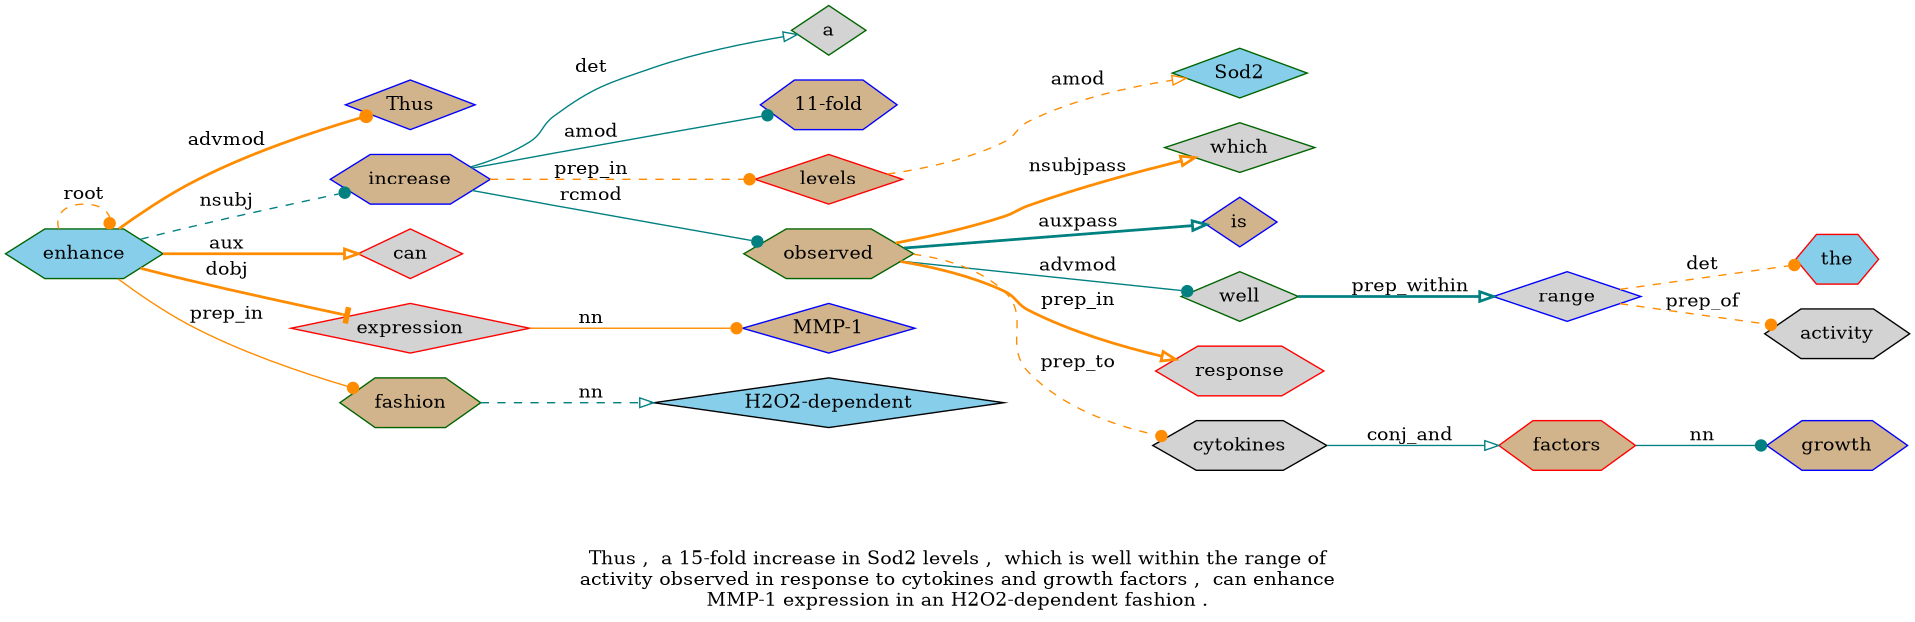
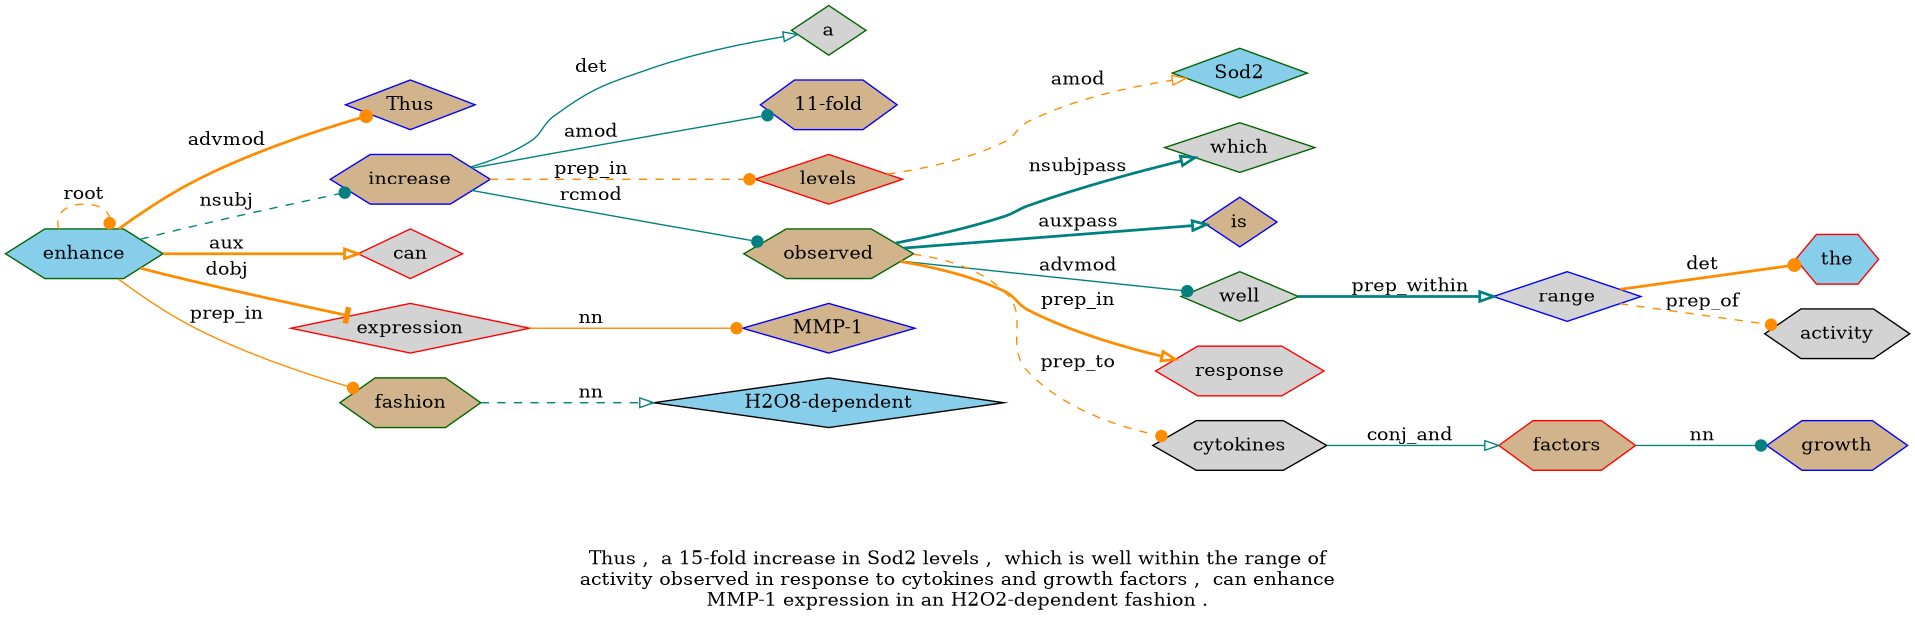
(1038, 202) -> (1038, 202)
(1704, 278) -> (1704, 278)
(829, 403) -> (829, 403)
